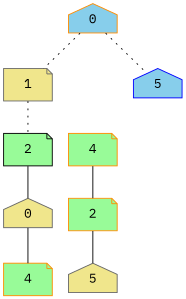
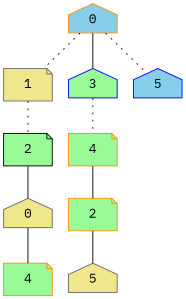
none -> (93, 85)
